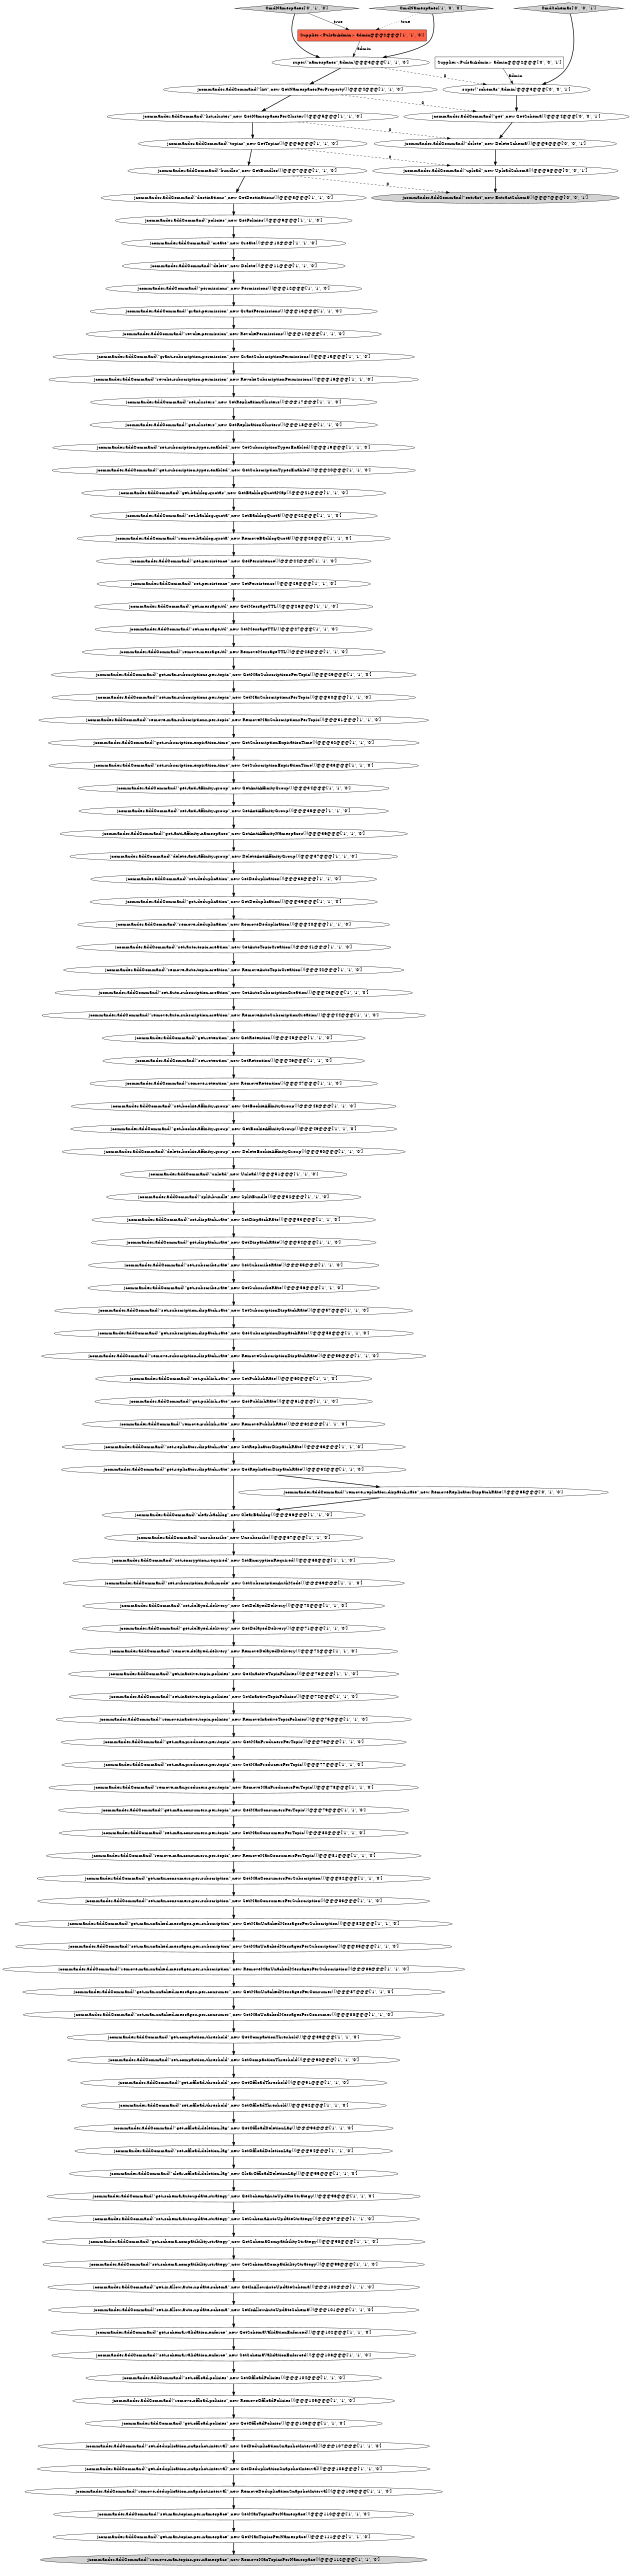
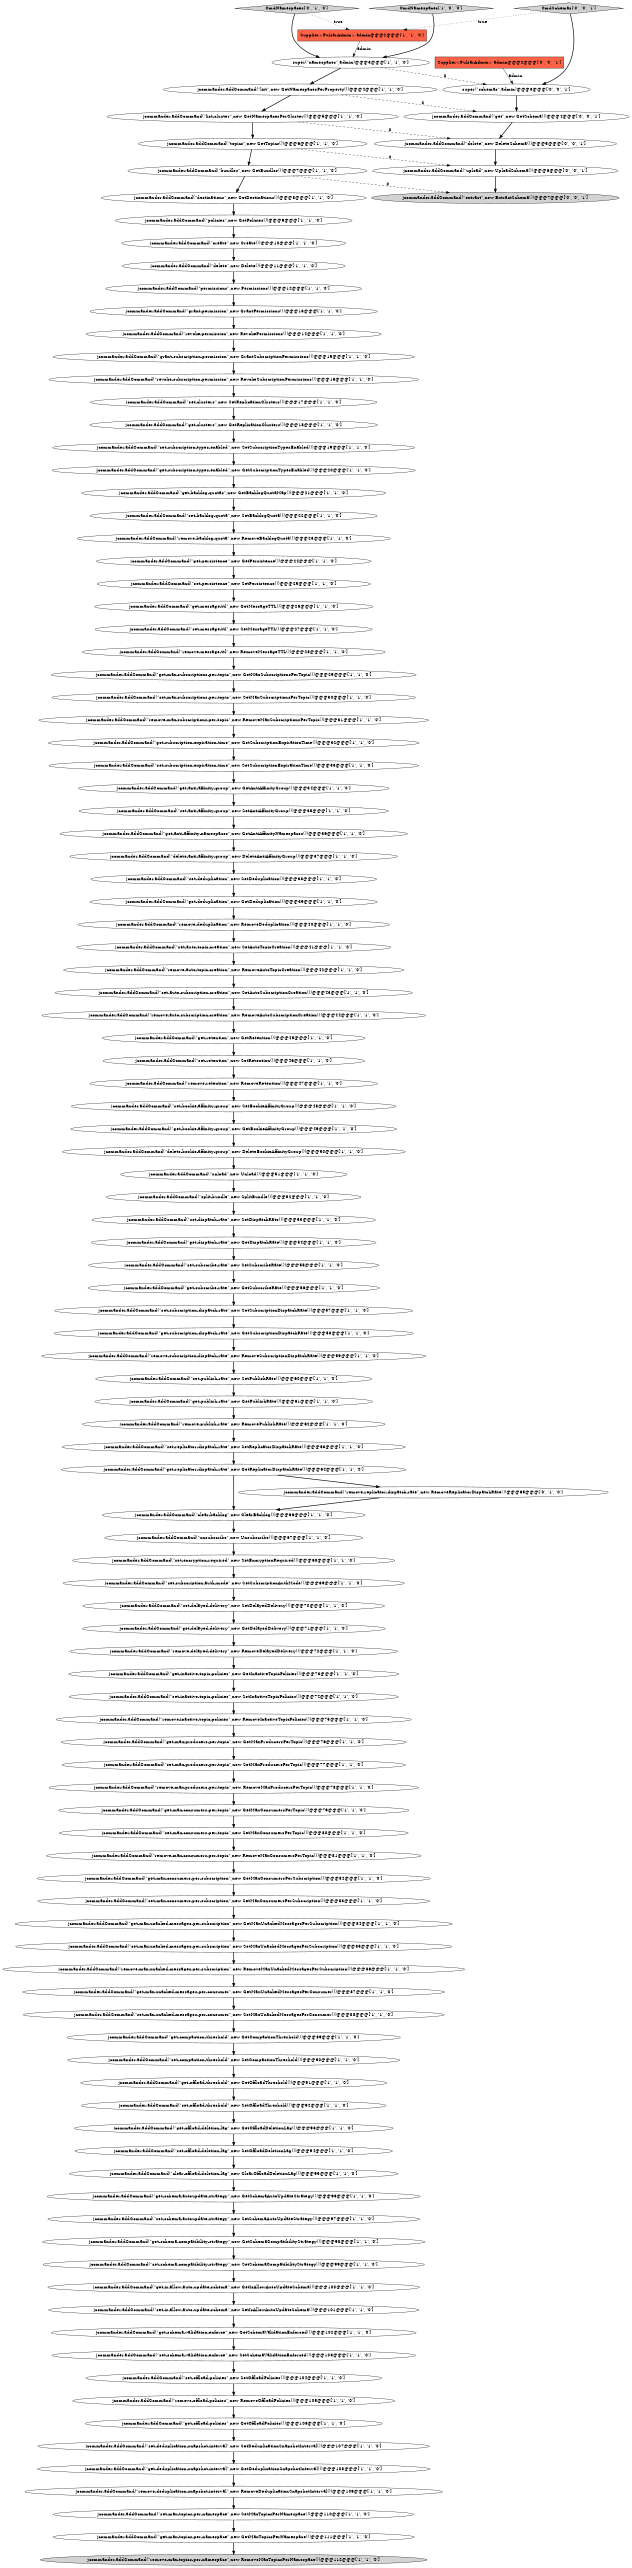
(327, 21) -> (327, 21)
(400, 21) -> (476, 21)
(499, 63) -> (499, 63)
